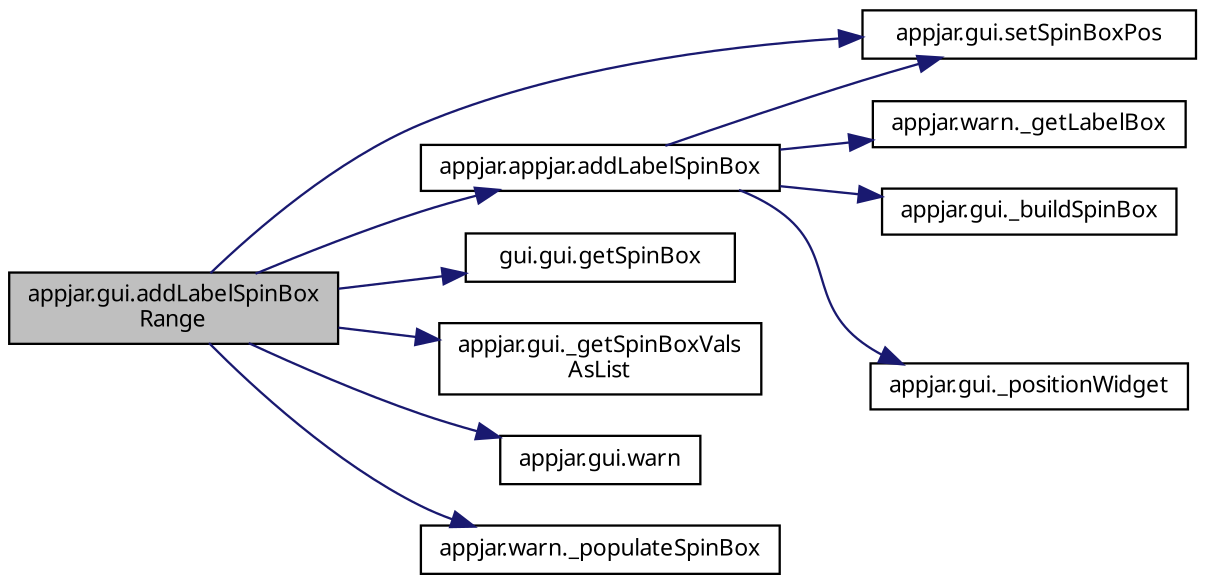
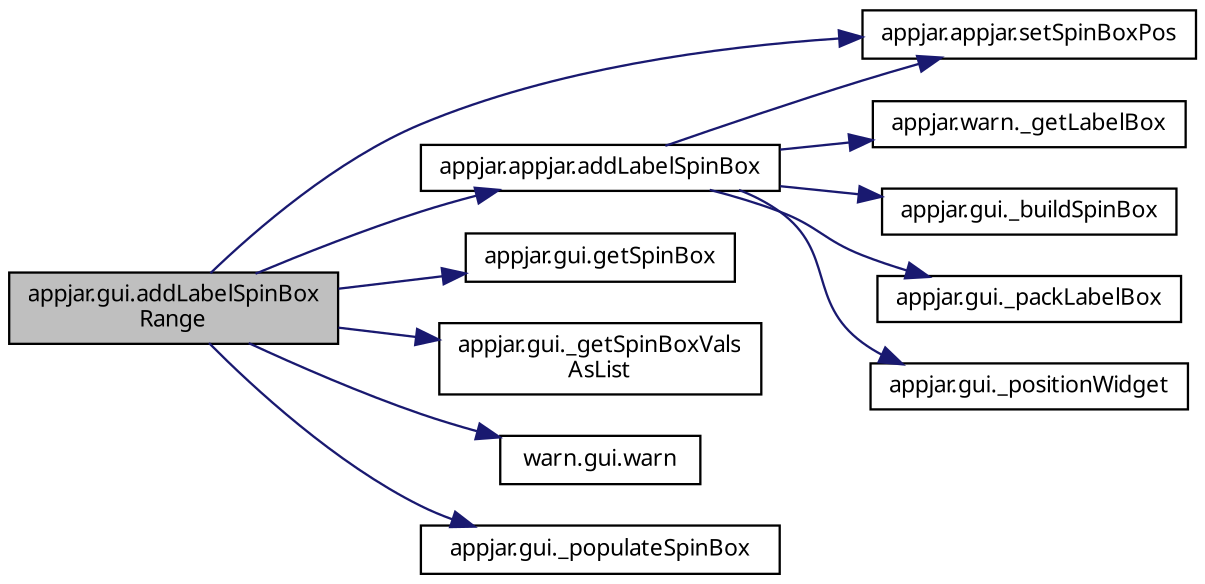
(1029, 34) -> (1029, 34)
(600, 258) -> (600, 258)
none -> (1029, 299)
(600, 460) -> (600, 460)
(600, 550) -> (600, 550)
